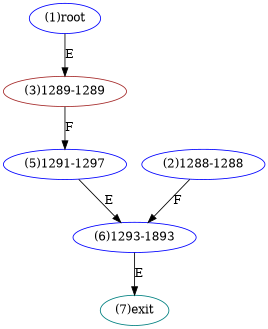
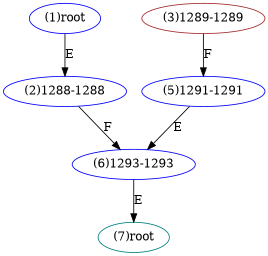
(65, 51) -> (65, 51)
(65, 164) -> (203, 91)
(135, 237) -> (134, 164)
(135, 310) -> (134, 237)
